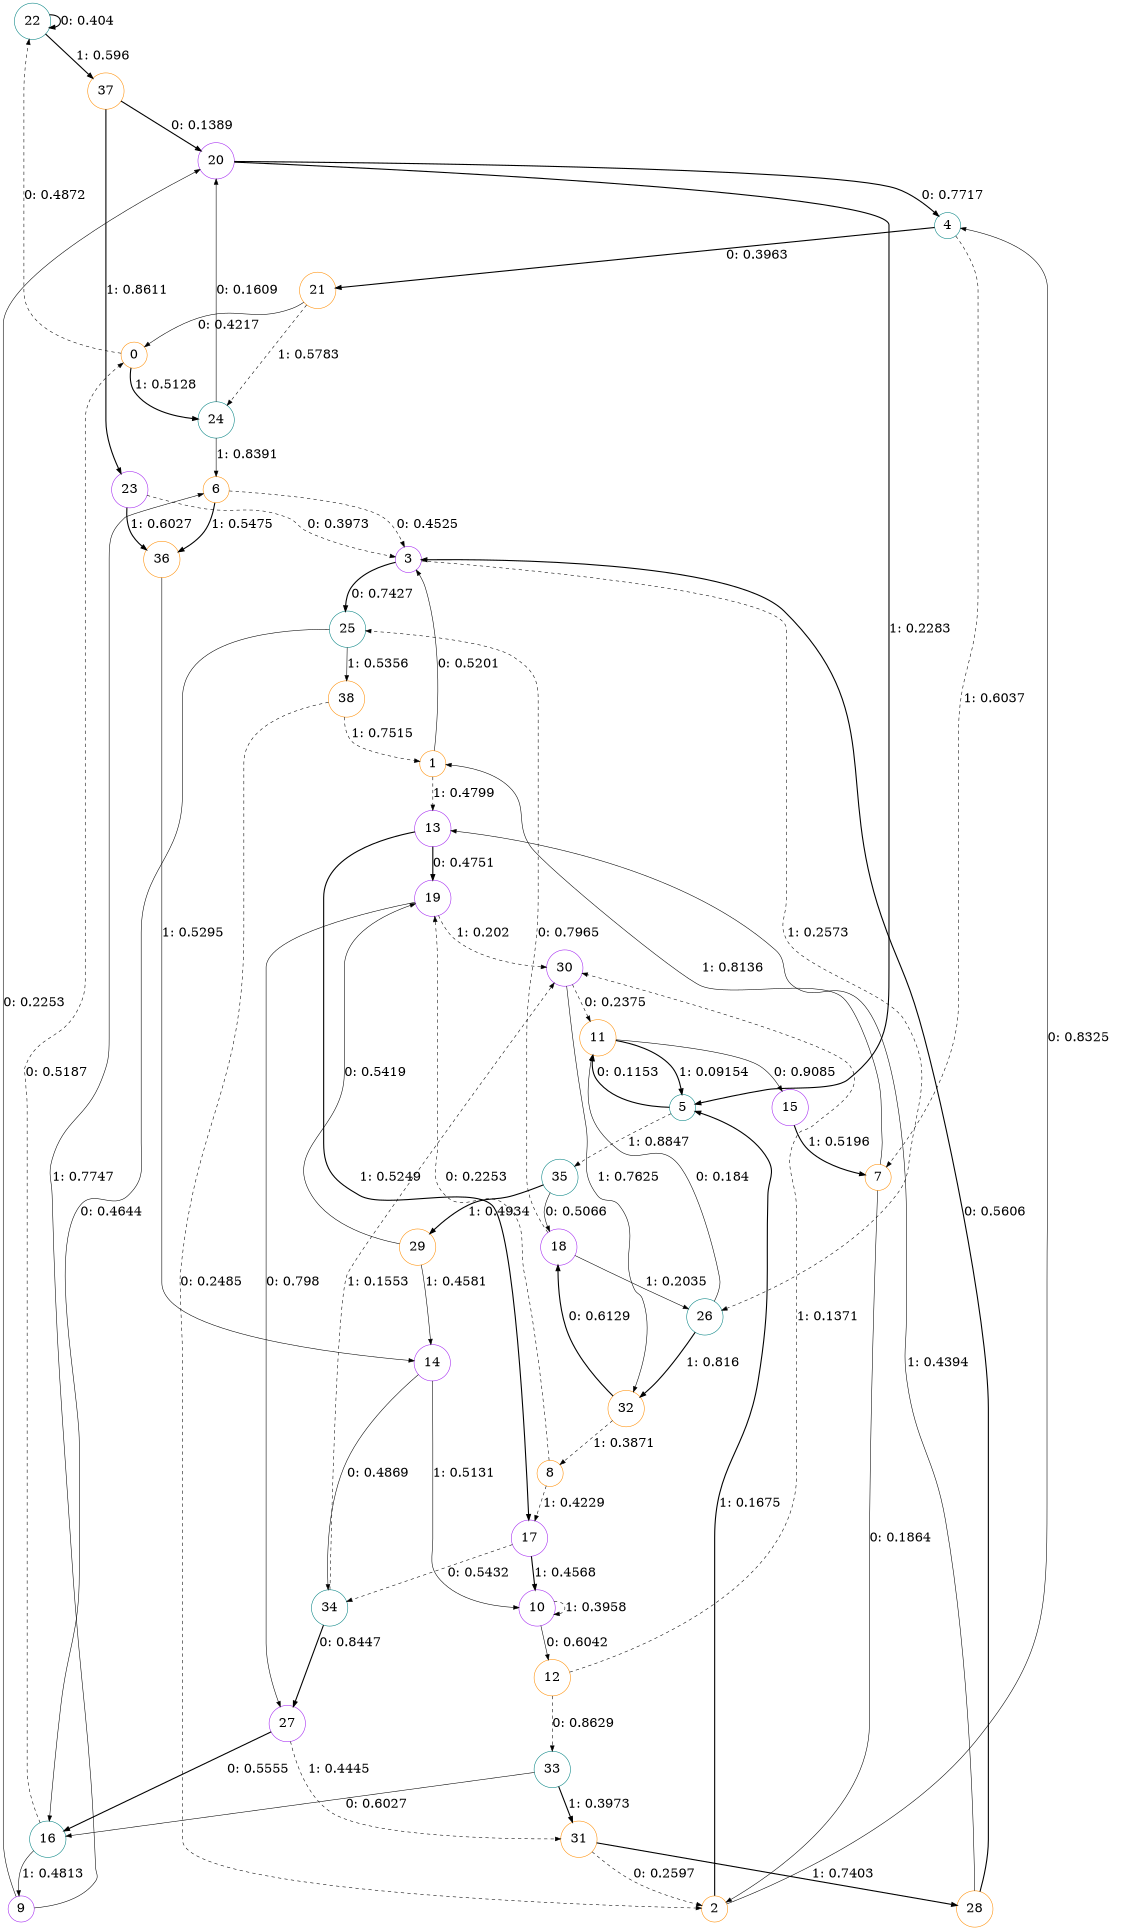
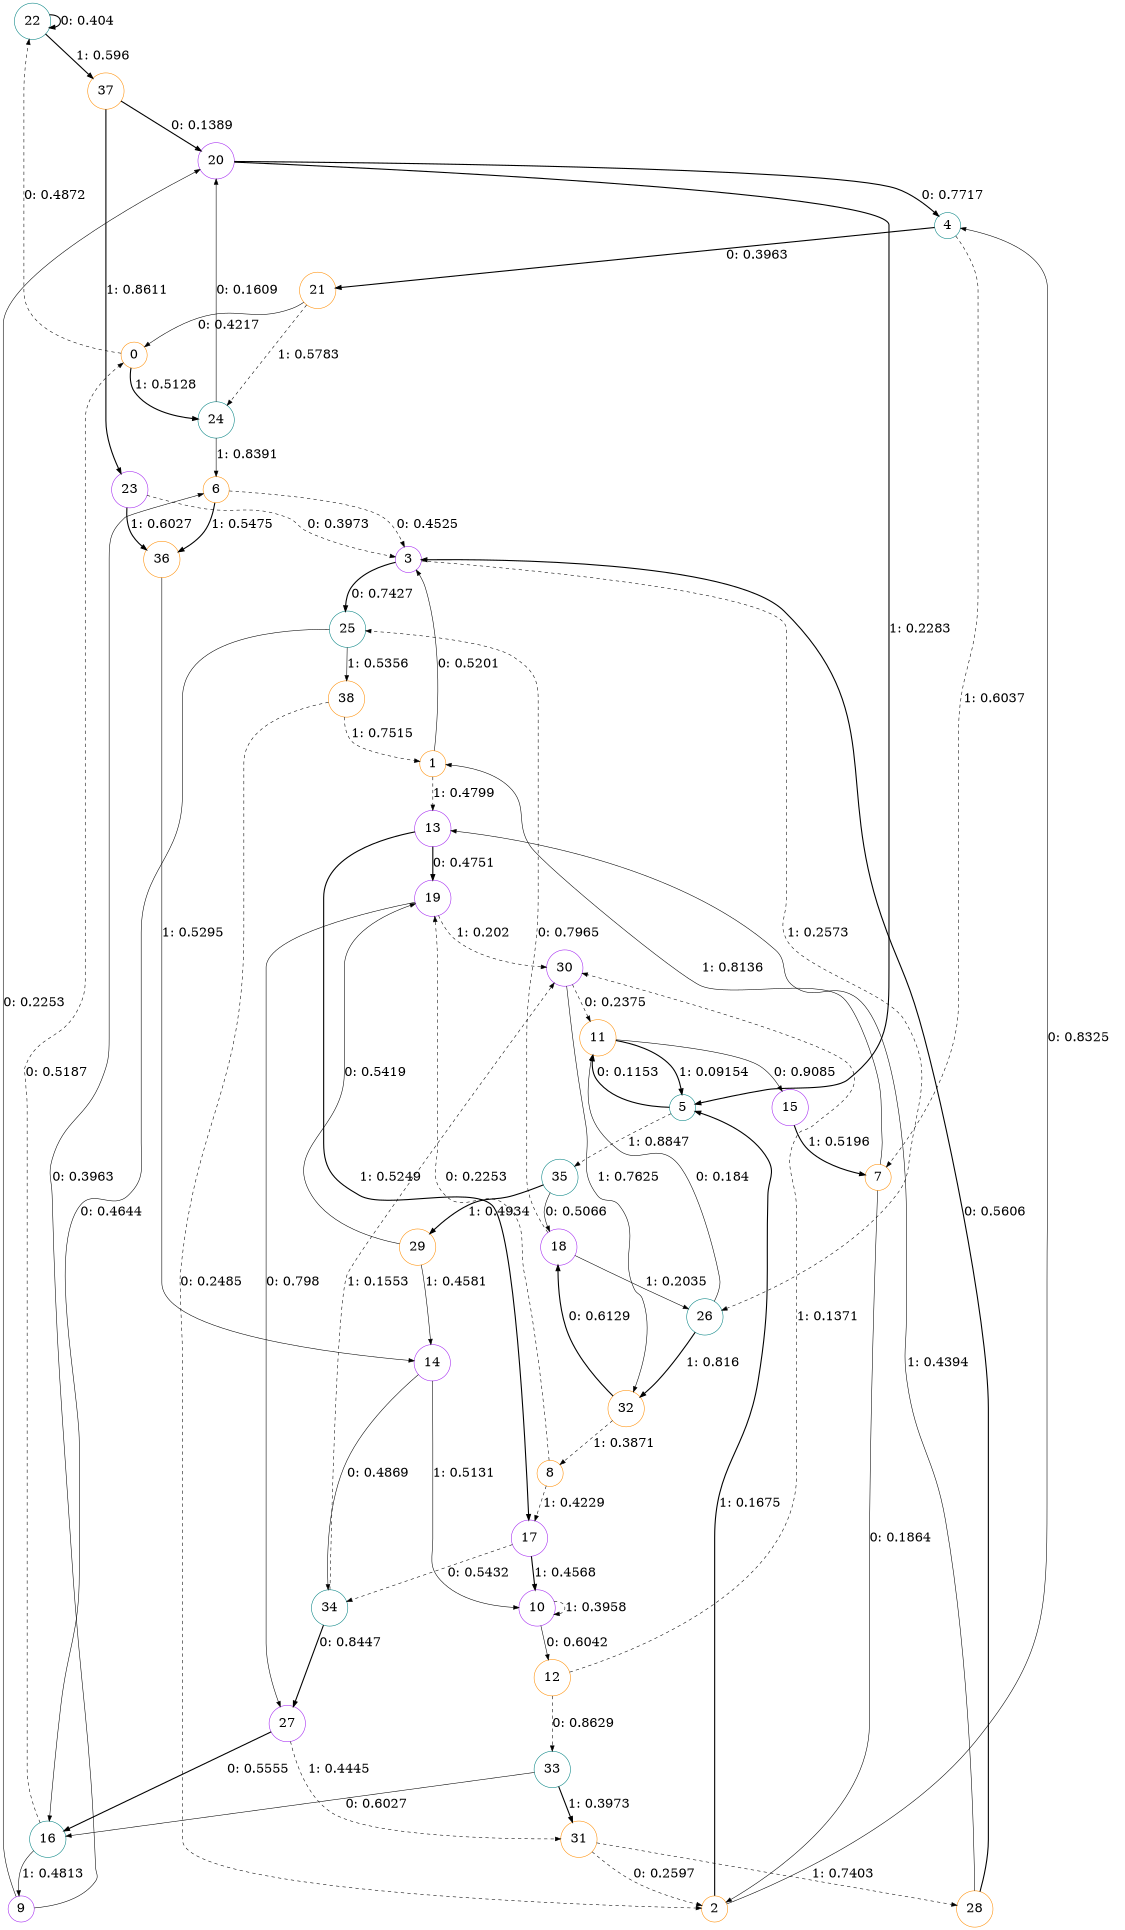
(89, 1177) -> (89, 1177)
(765, 1872) -> (765, 1872)
